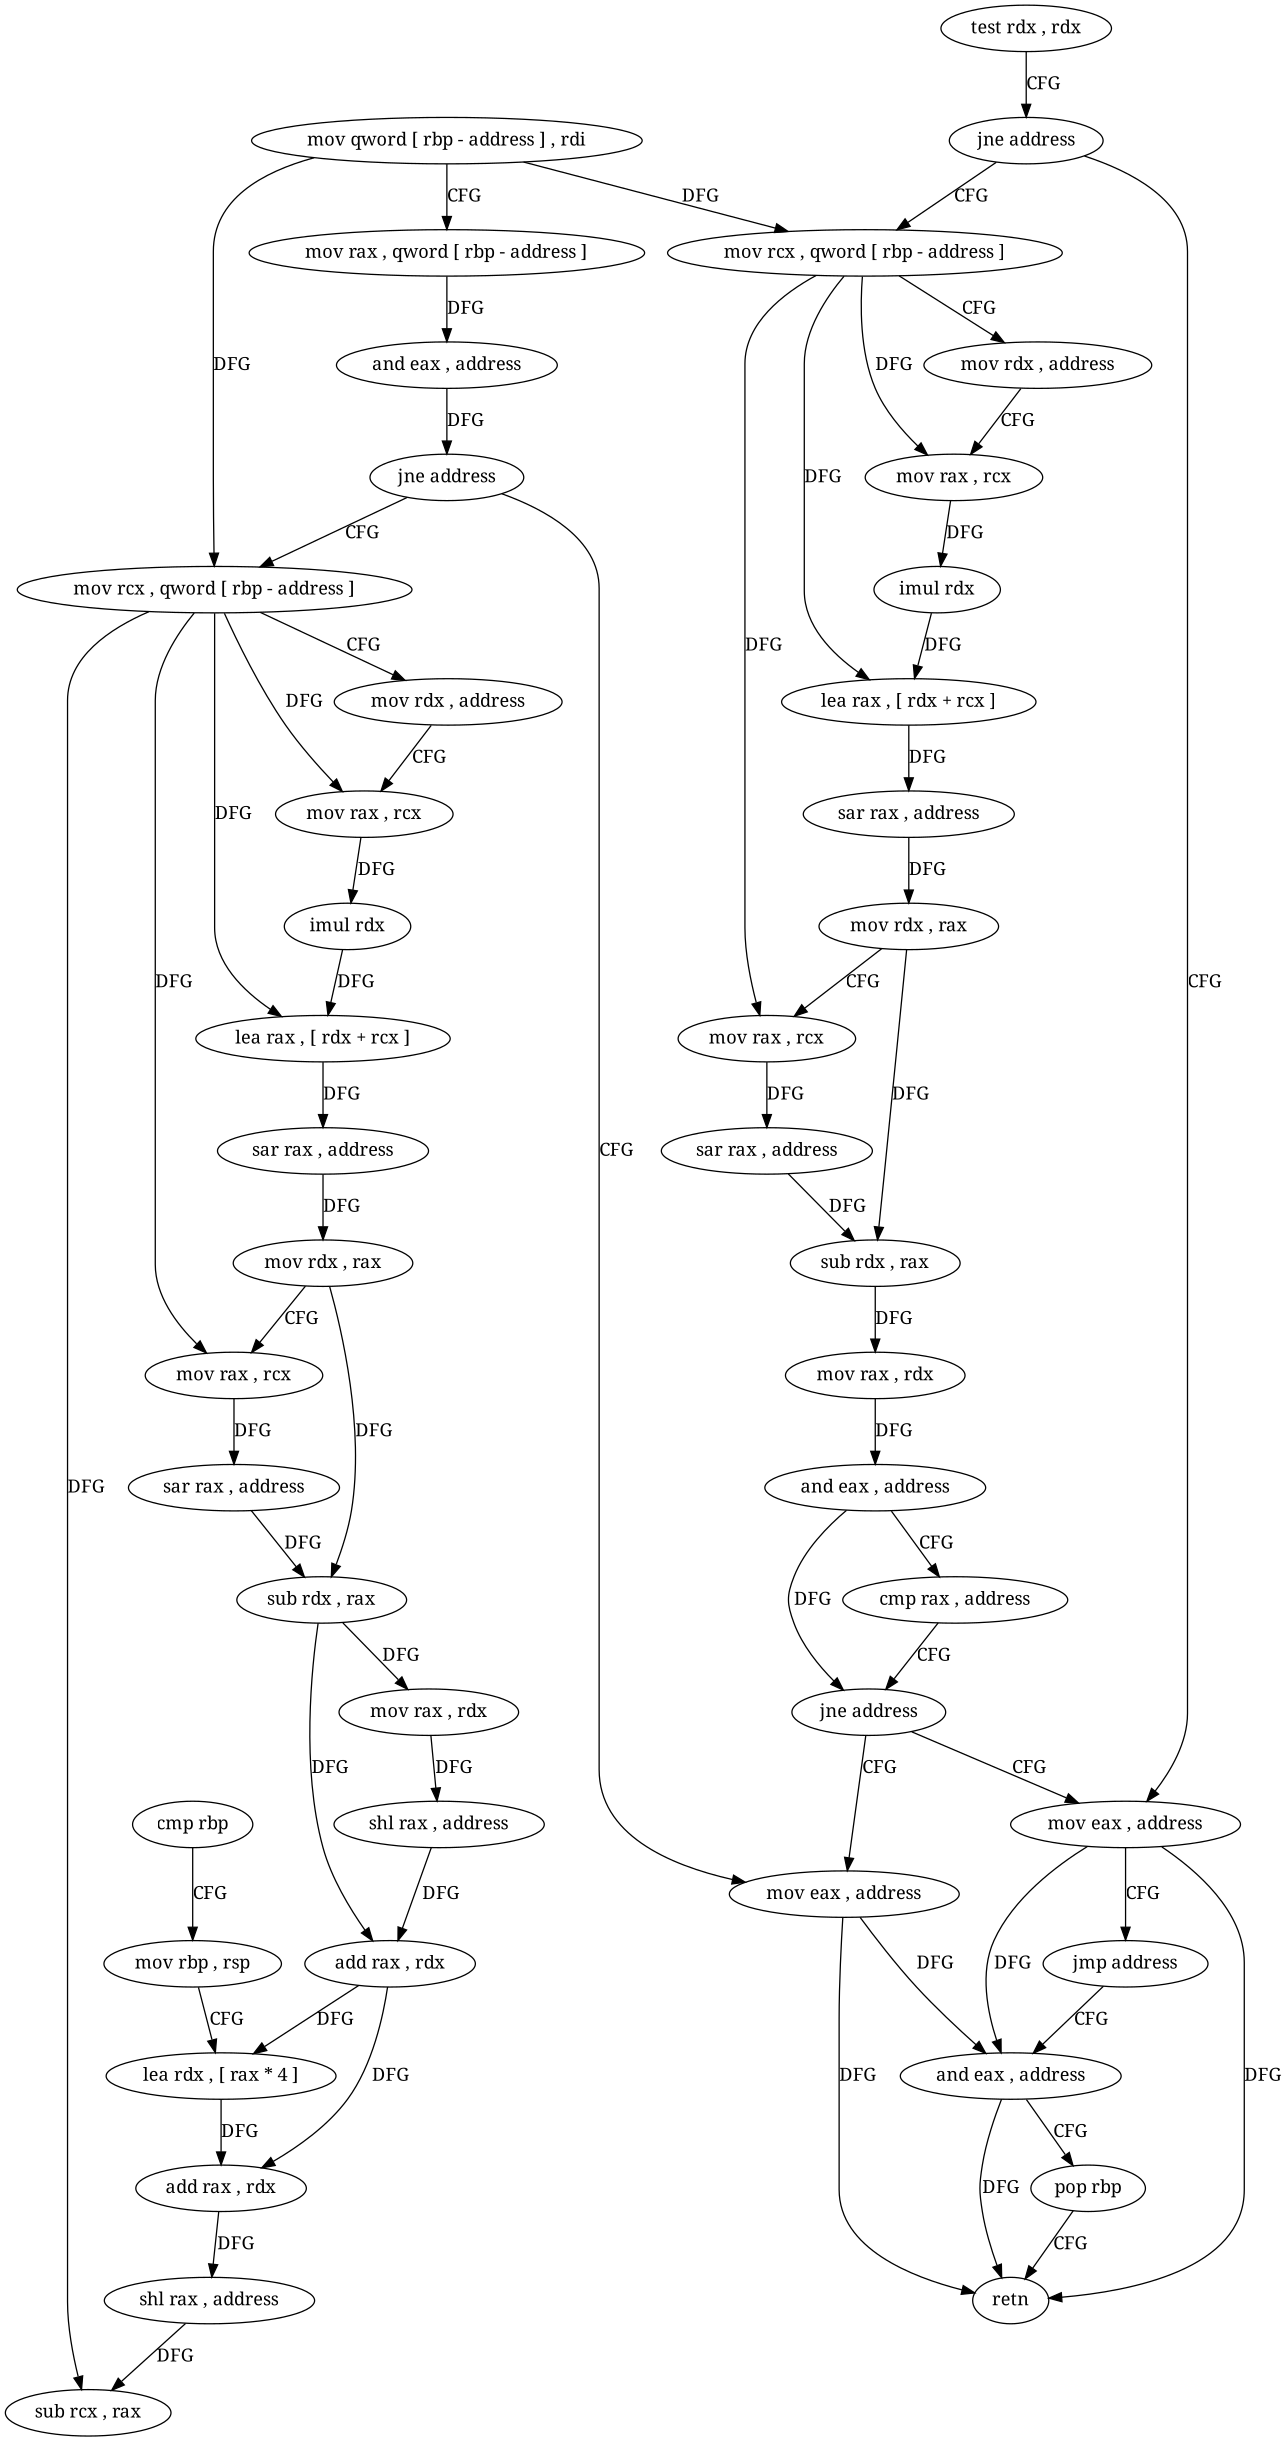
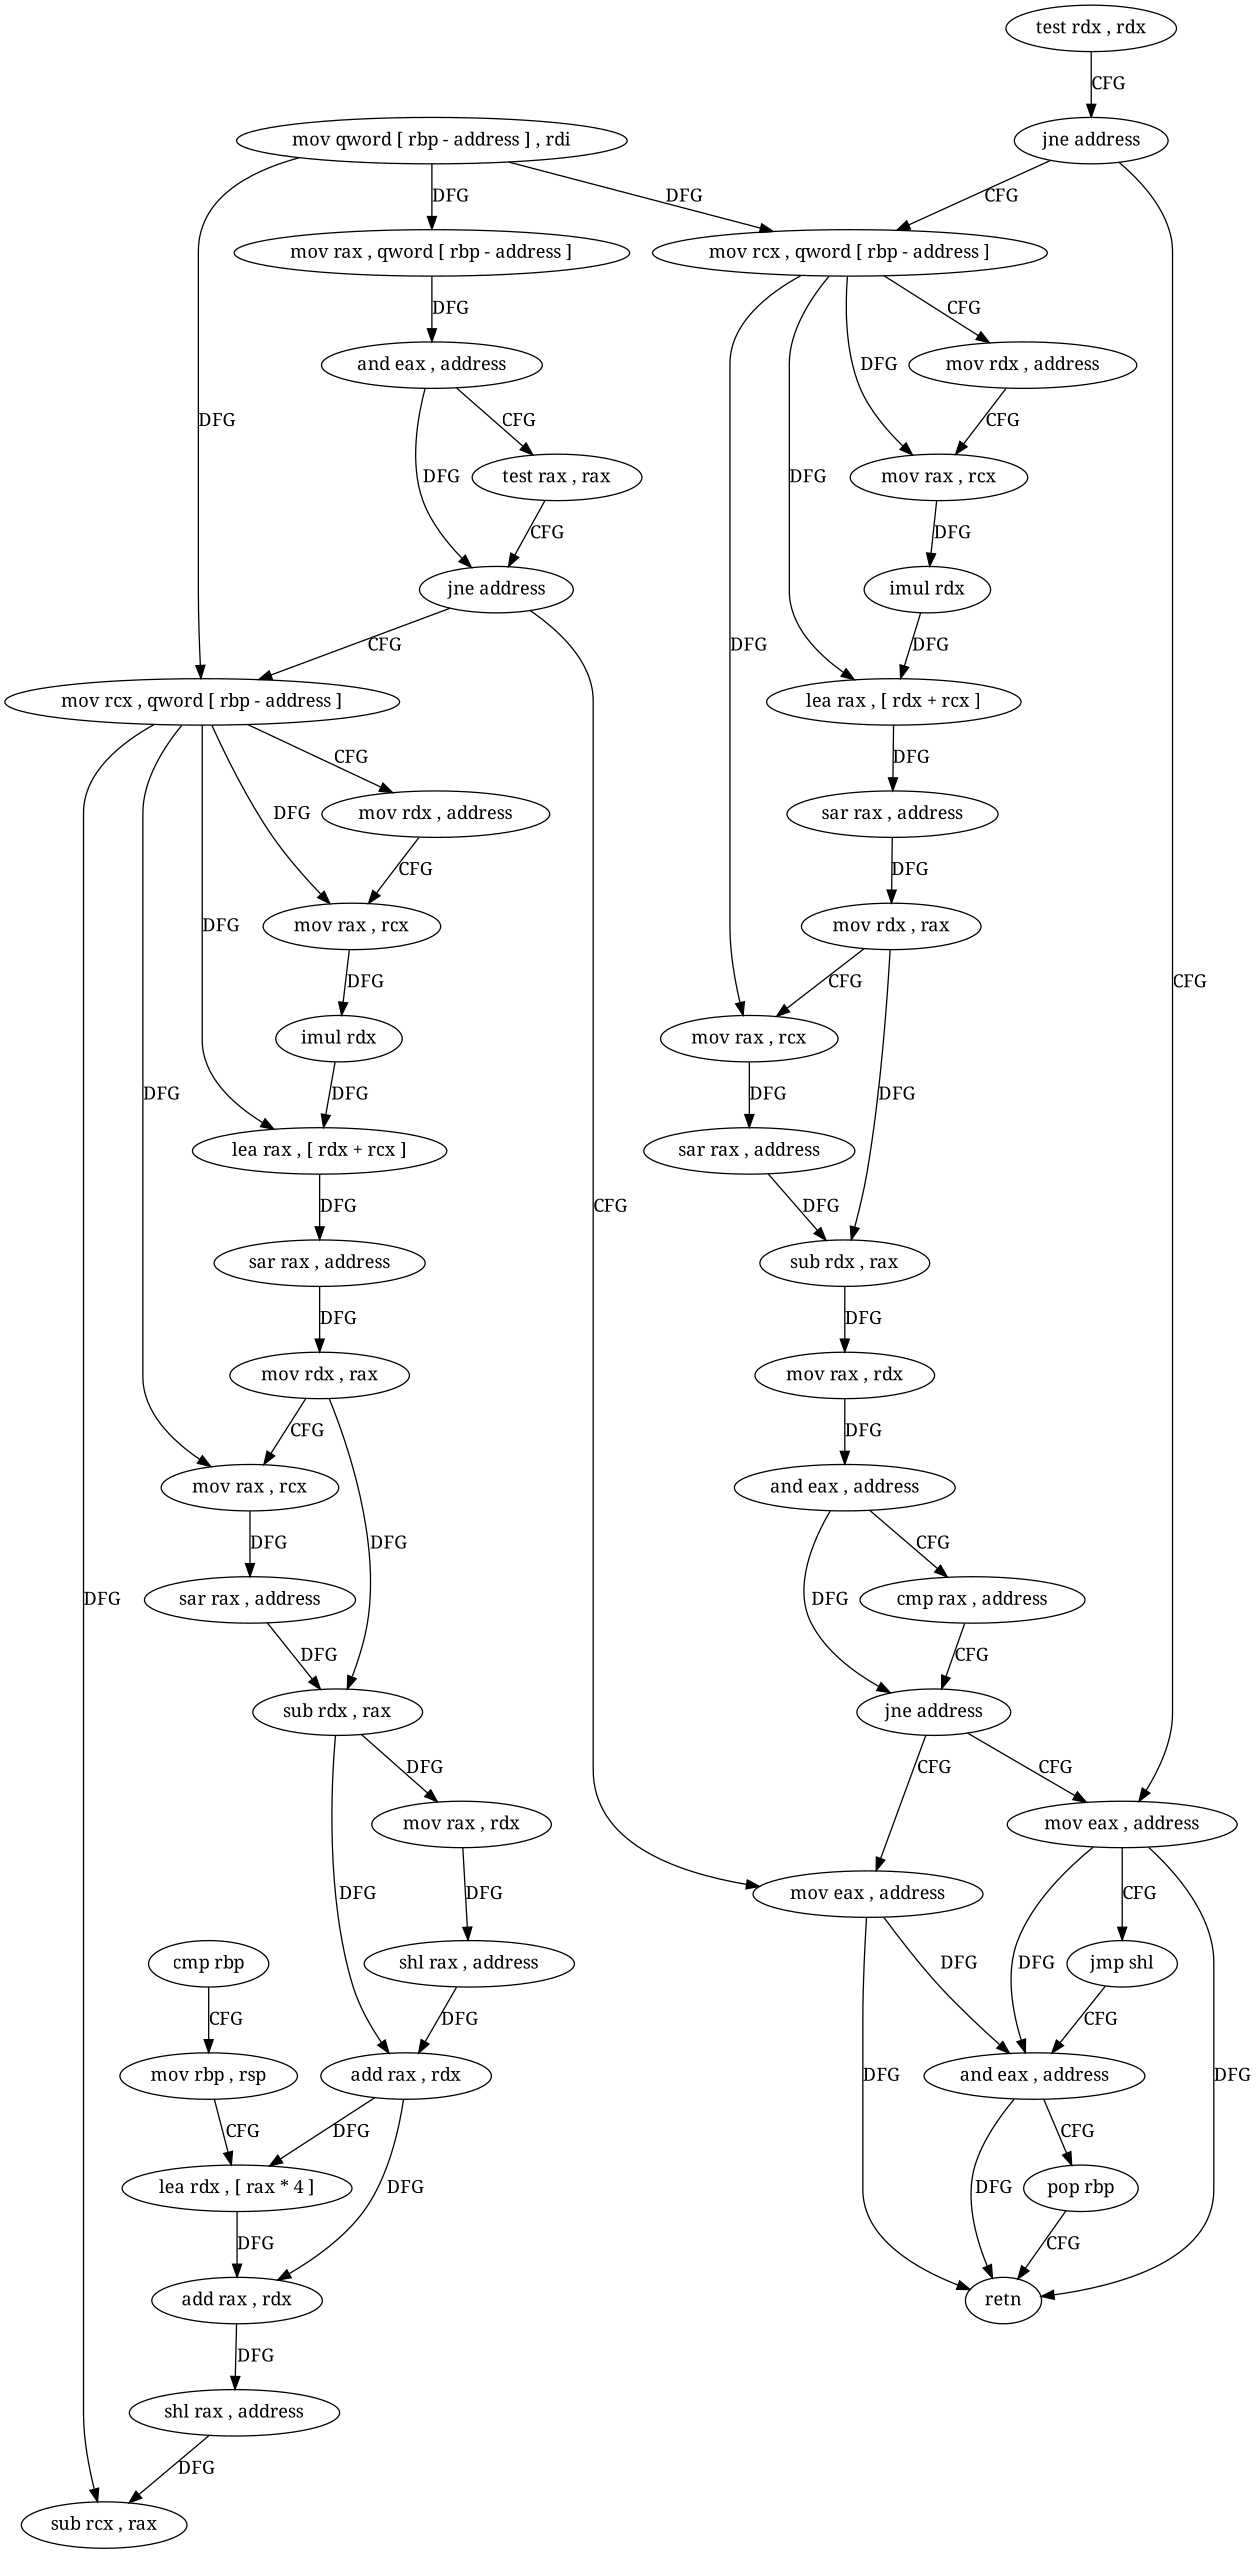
(464, 197) -> (451, 197)
none -> (557, 477)
(1126, 1964) -> (1122, 1964)
